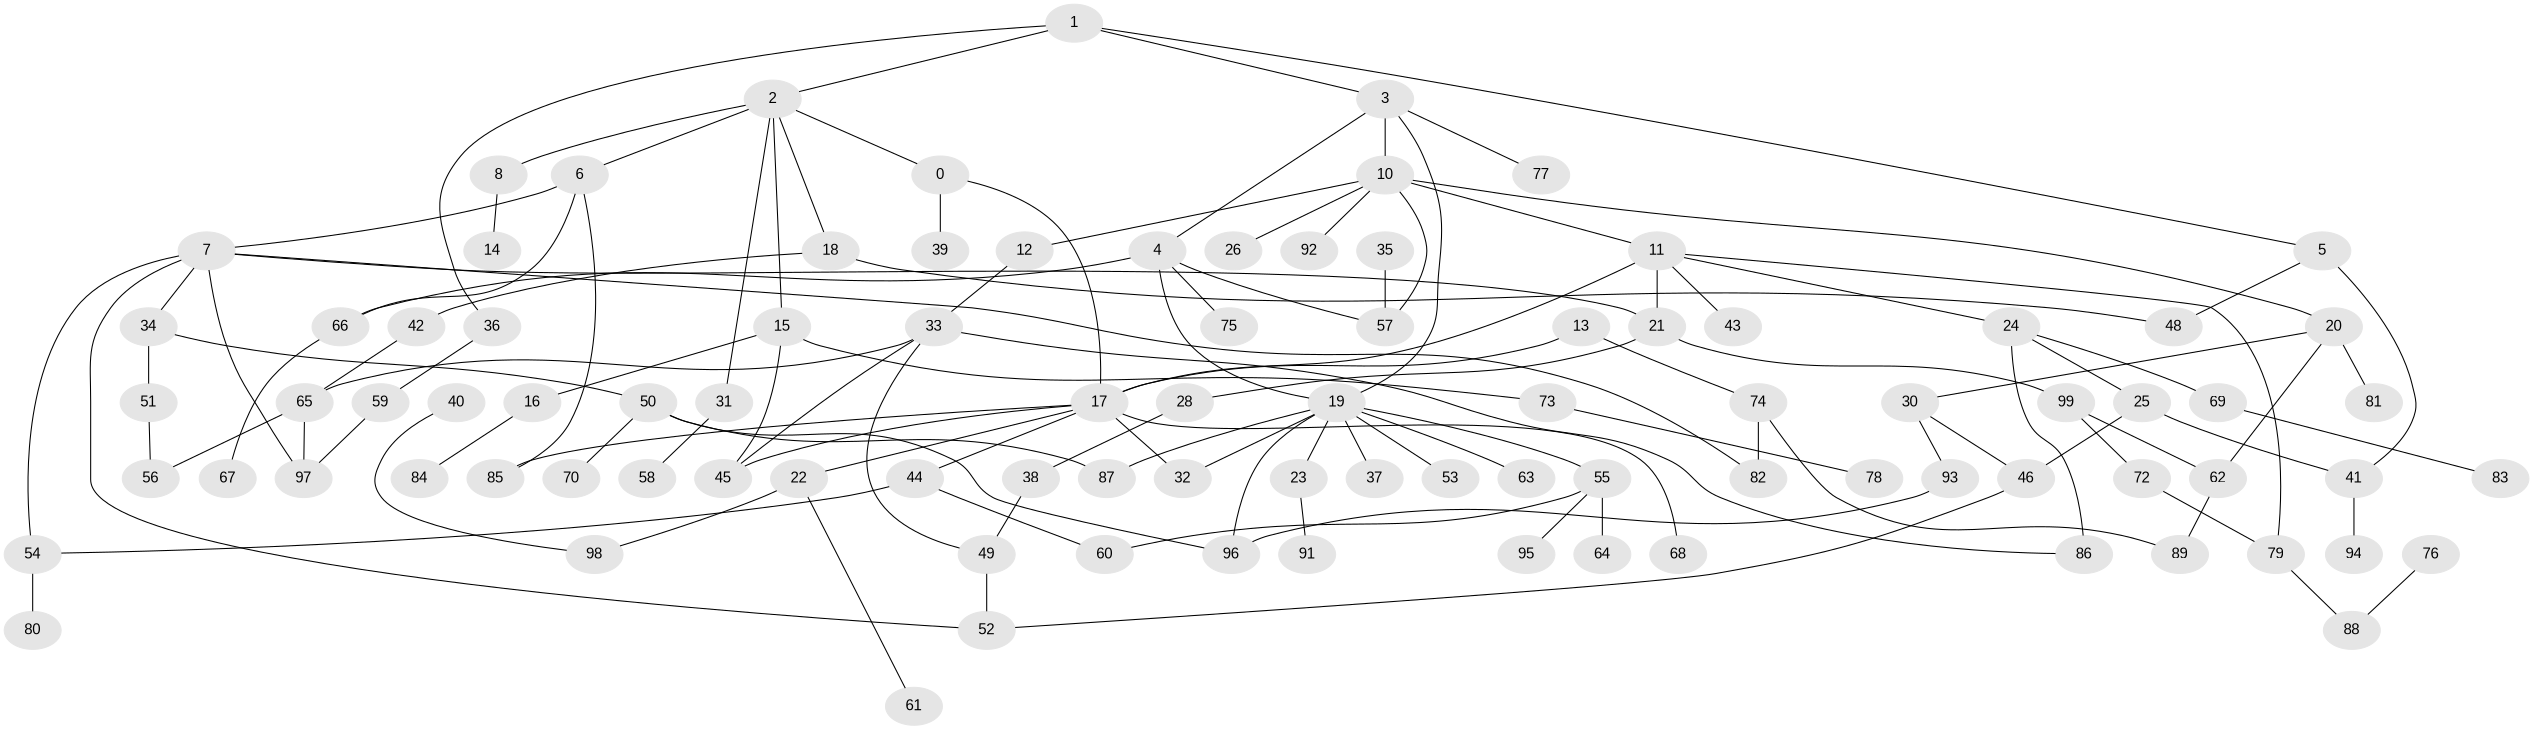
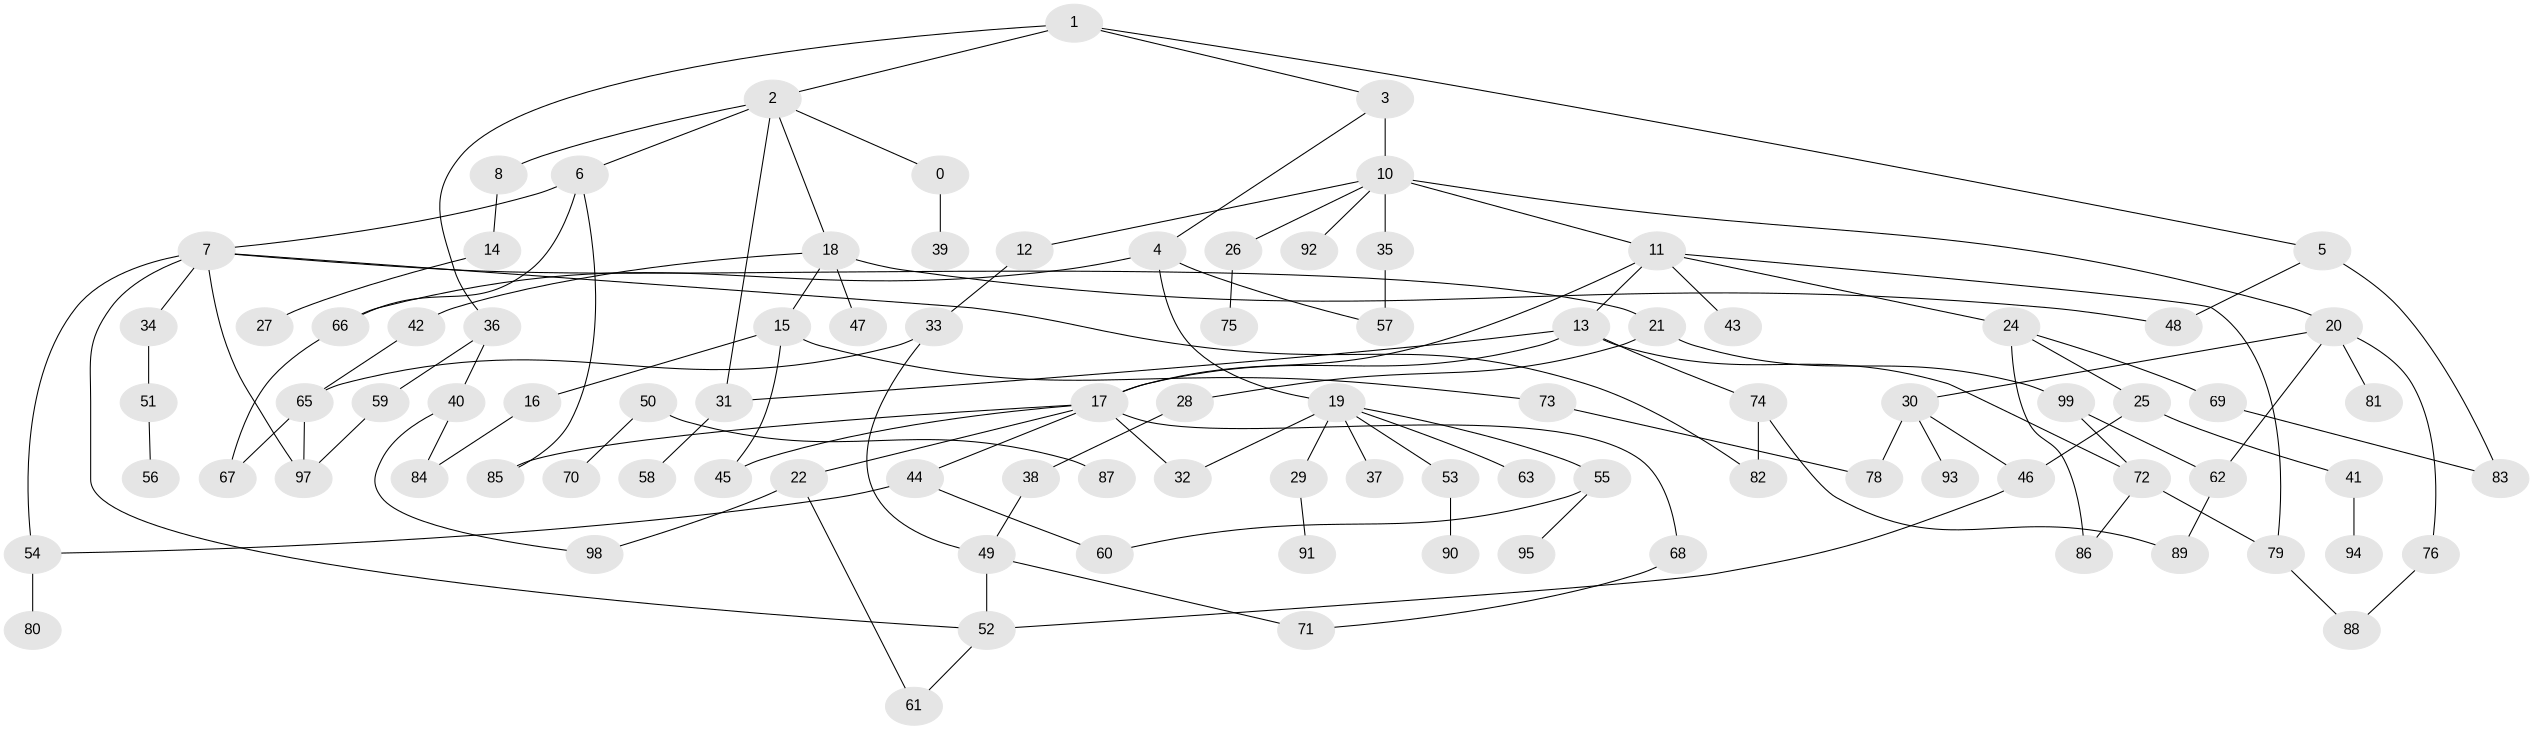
(1541, 175) -> none
(777, 213) -> (806, 289)
(1427, 251) -> (1385, 213)
(1076, 253) -> none
(1439, 267) -> none
(1657, 287) -> (1620, 288)
(1193, 289) -> (1231, 290)
none -> (265, 327)
none -> (858, 327)
(2405, 364) -> (2433, 350)
(398, 365) -> none
none -> (472, 369)
none -> (1153, 370)
none -> (1910, 375)
(826, 399) -> none
(1489, 416) -> (2113, 517)
none -> (2427, 422)
(1219, 435) -> none
none -> (438, 440)
none -> (1892, 440)
(228, 441) -> (266, 441)
(1299, 479) -> (1299, 479)
(1231, 554) -> none
none -> (1451, 554)
(1602, 554) -> none
none -> (1306, 630)
none -> (950, 668)
